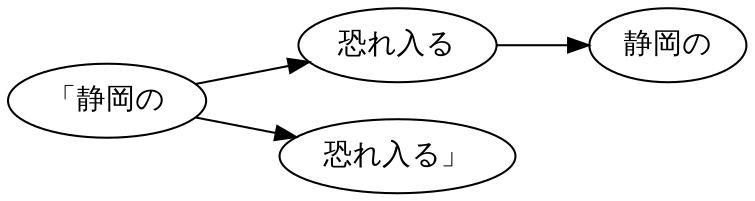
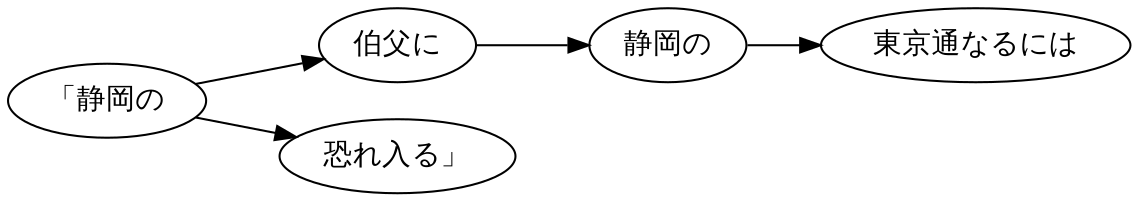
(398, 45) -> (398, 45)
none -> (976, 45)
